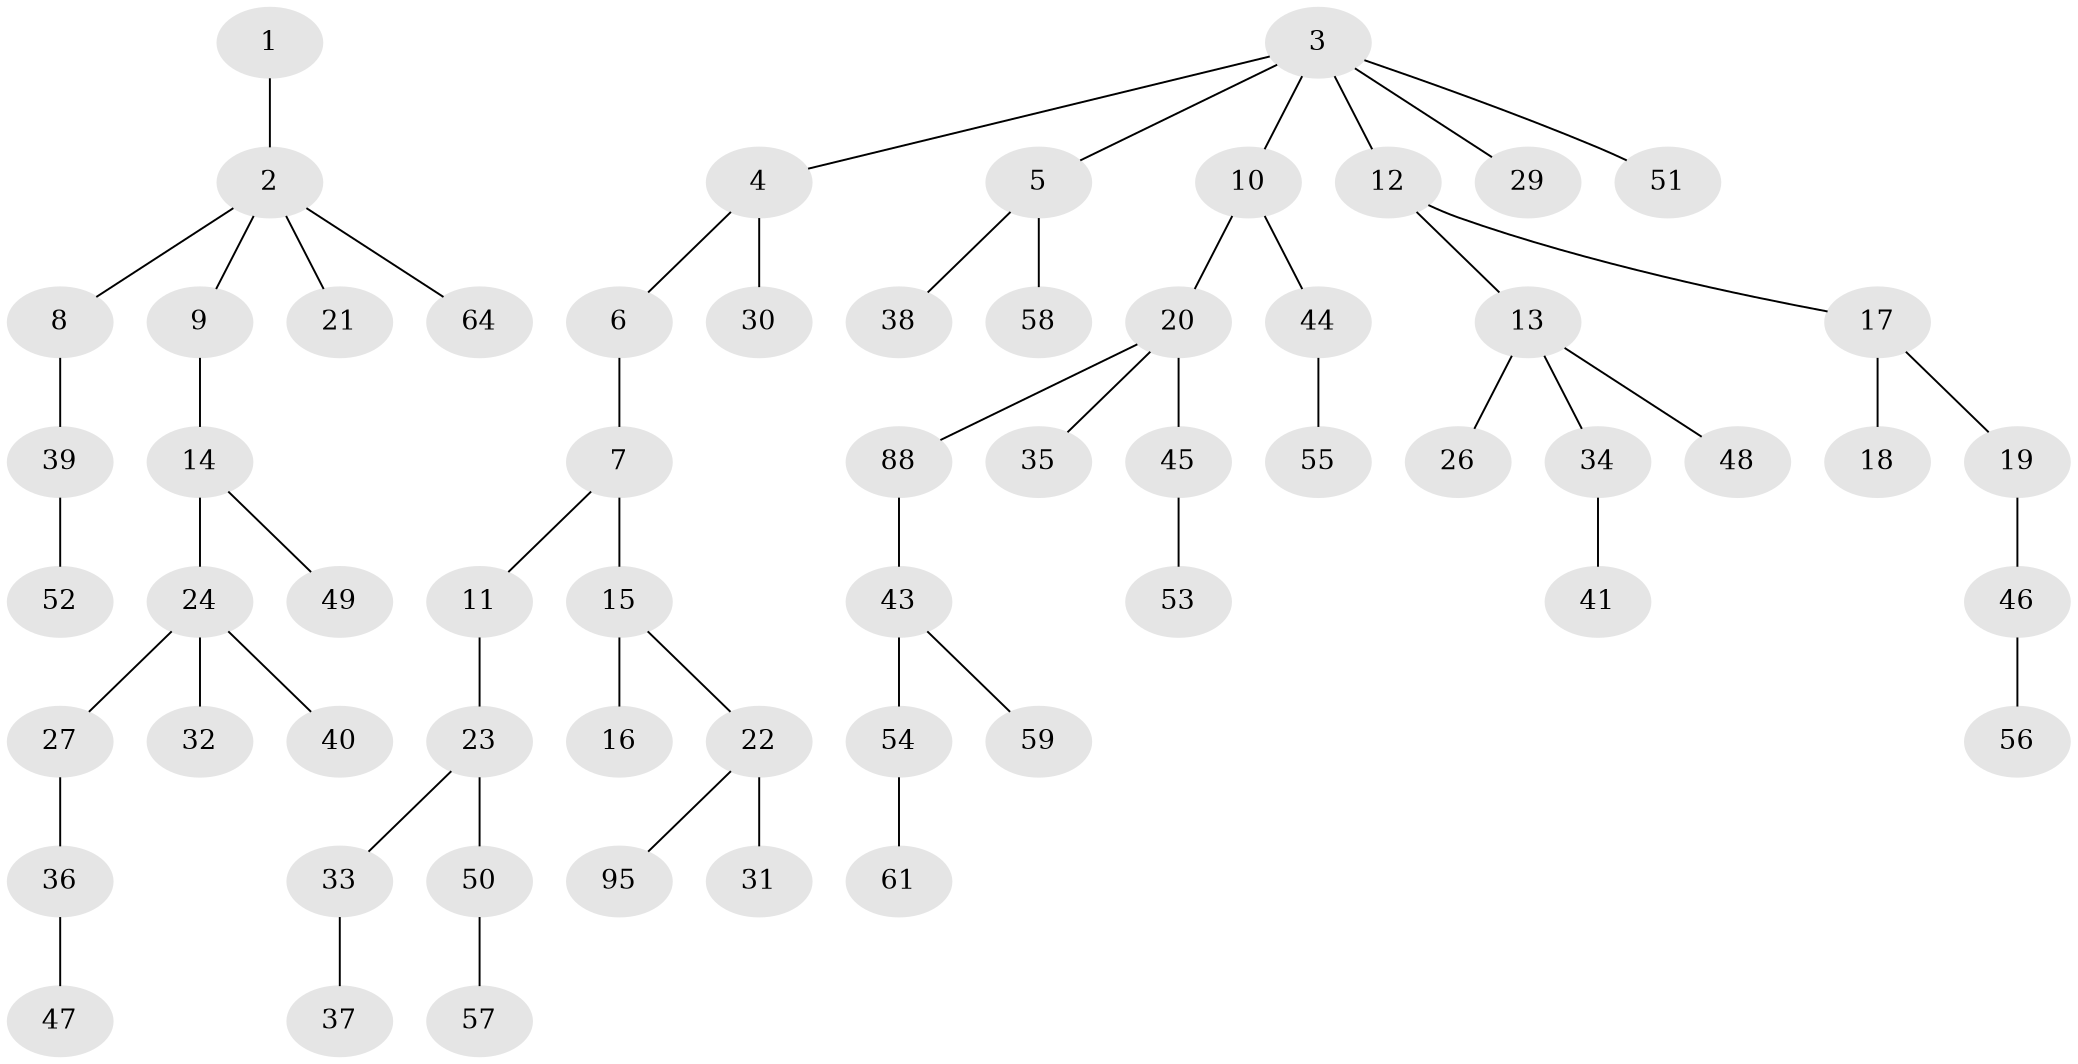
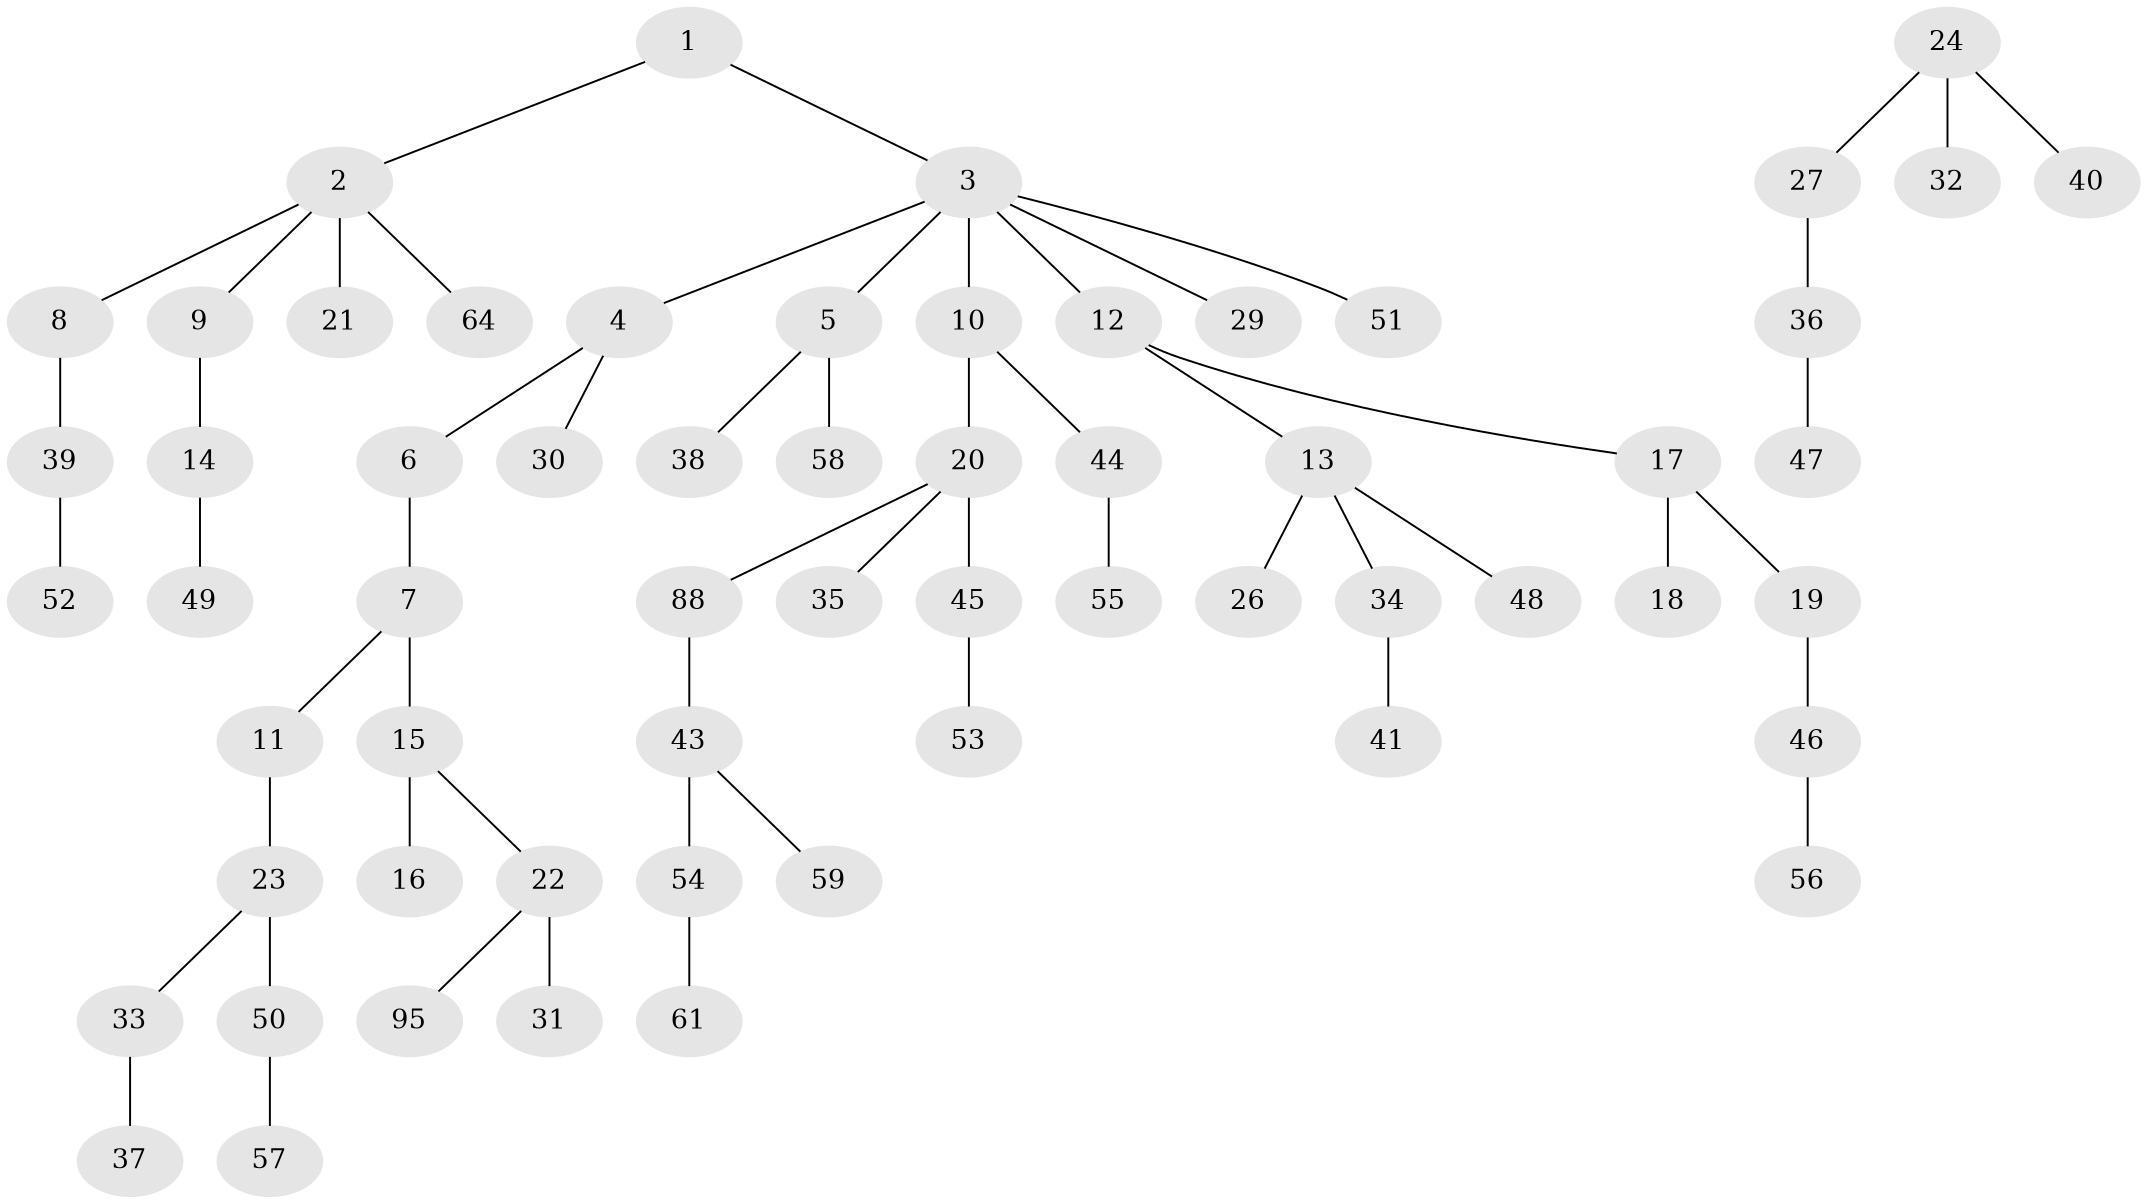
none -> (829, 113)
(200, 532) -> none
